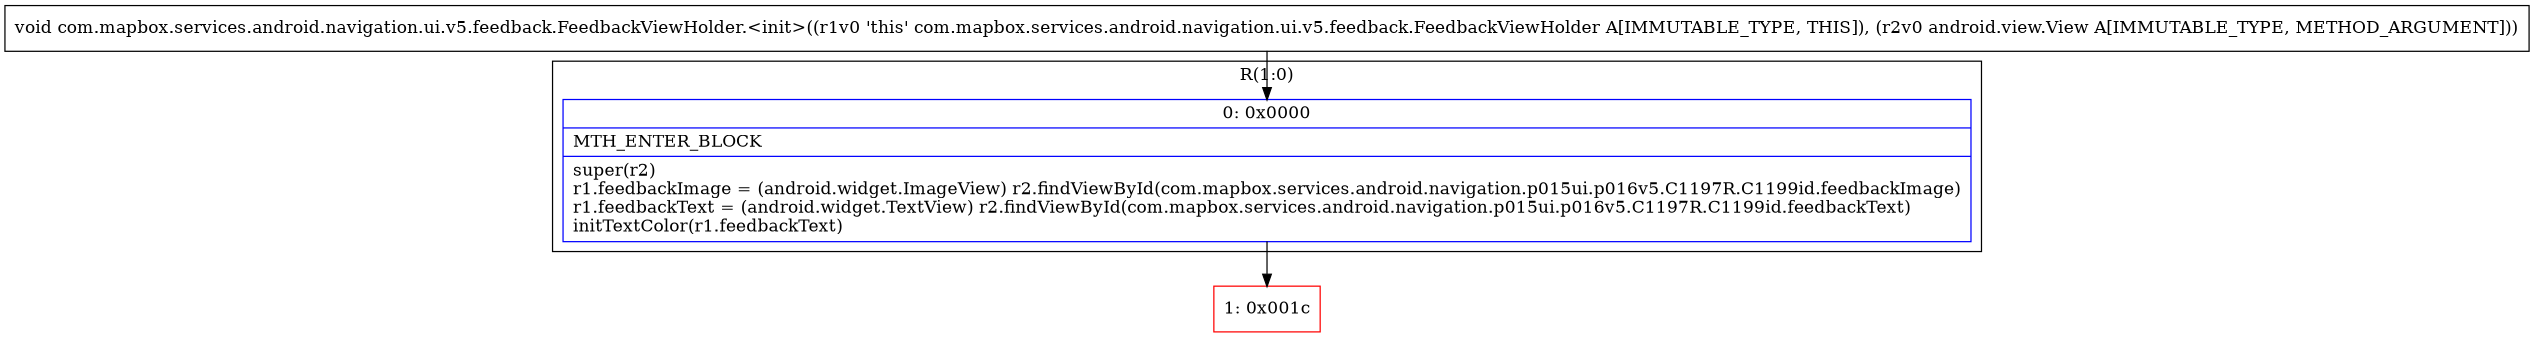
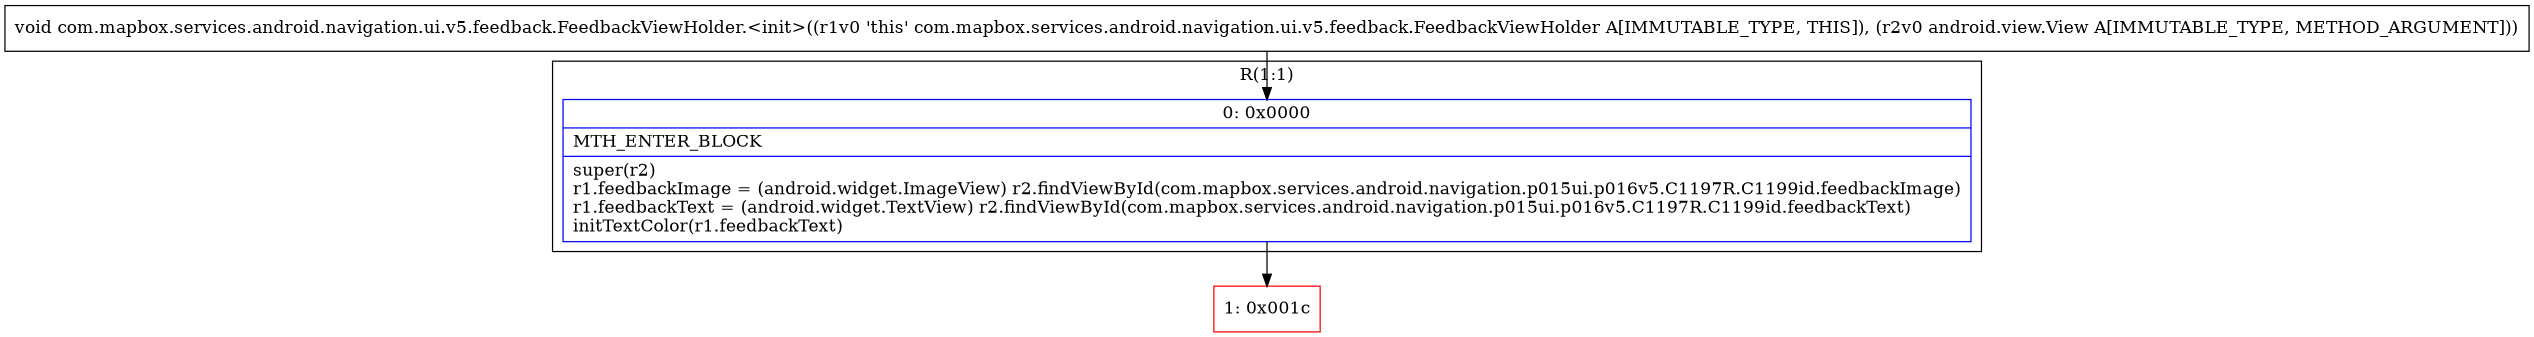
(1267, 75) -> (1267, 75)
